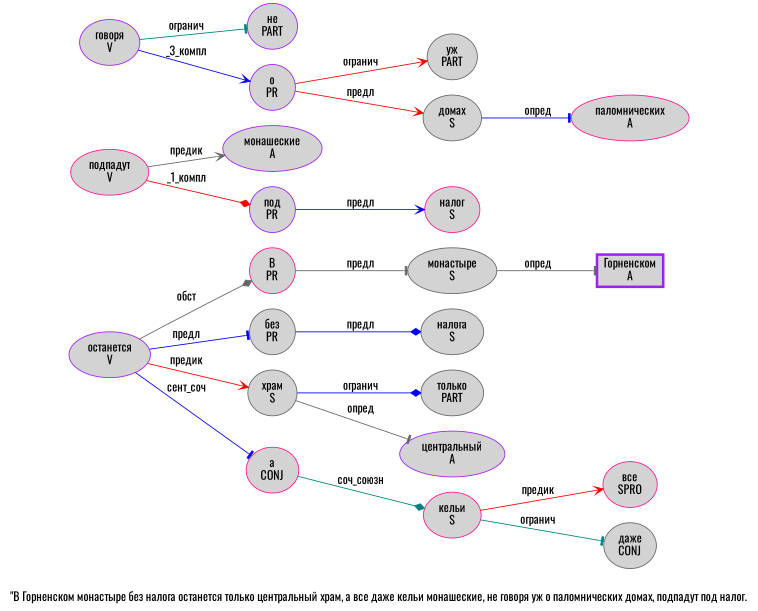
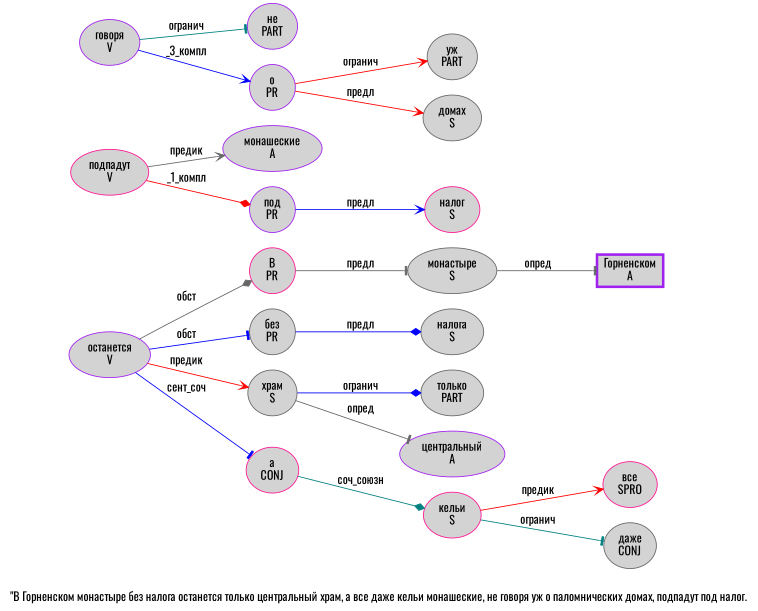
(630, 118) -> none
(187, 335) -> (187, 335)
